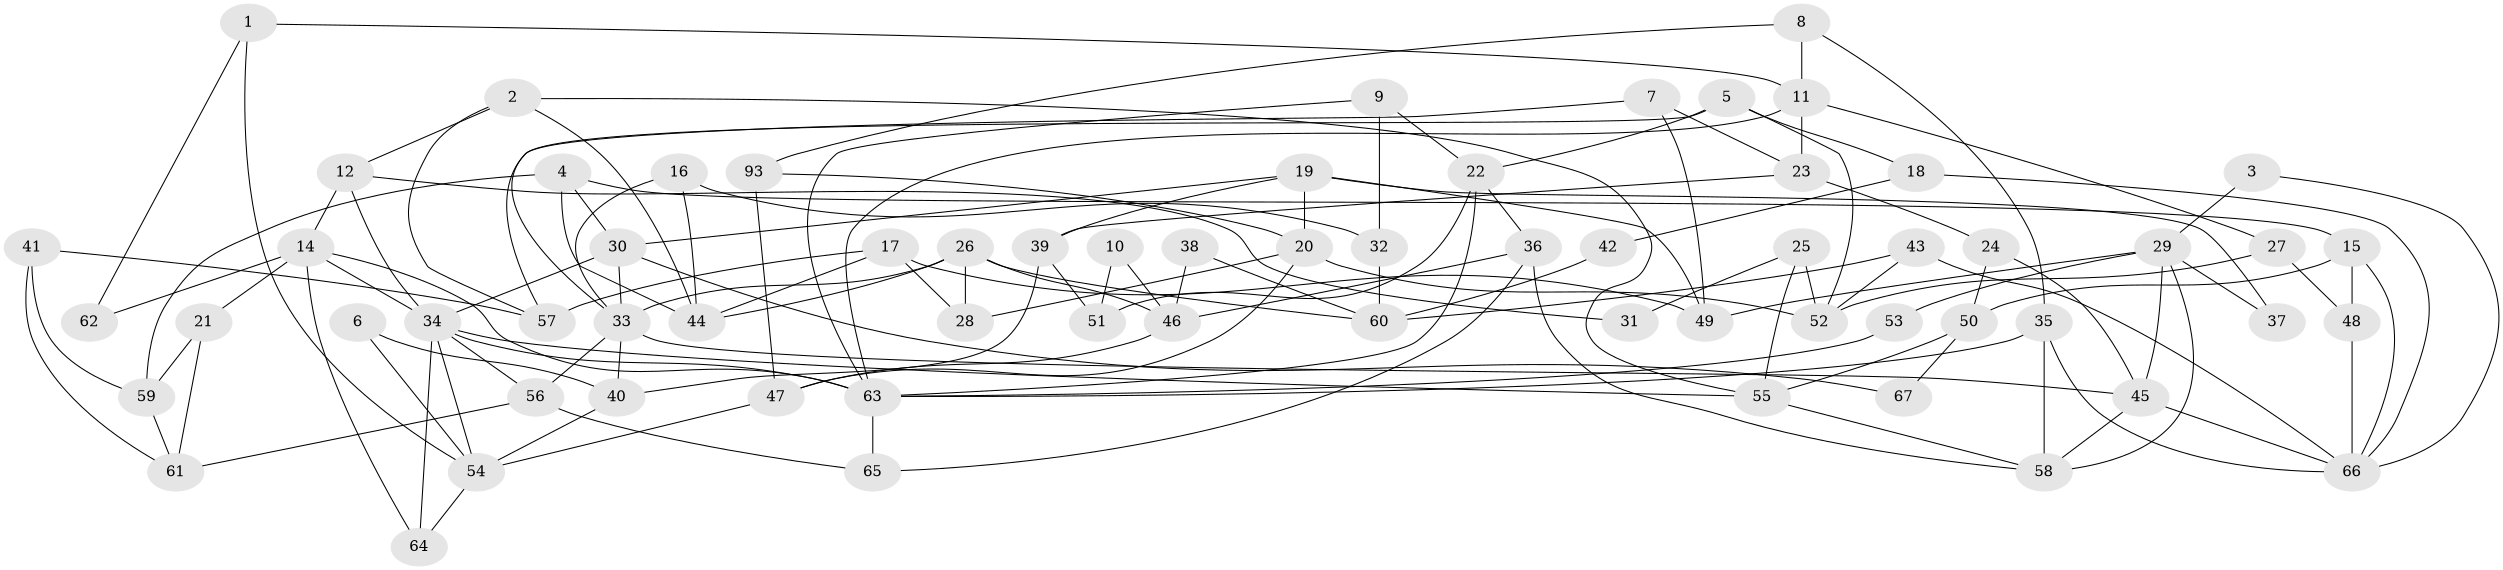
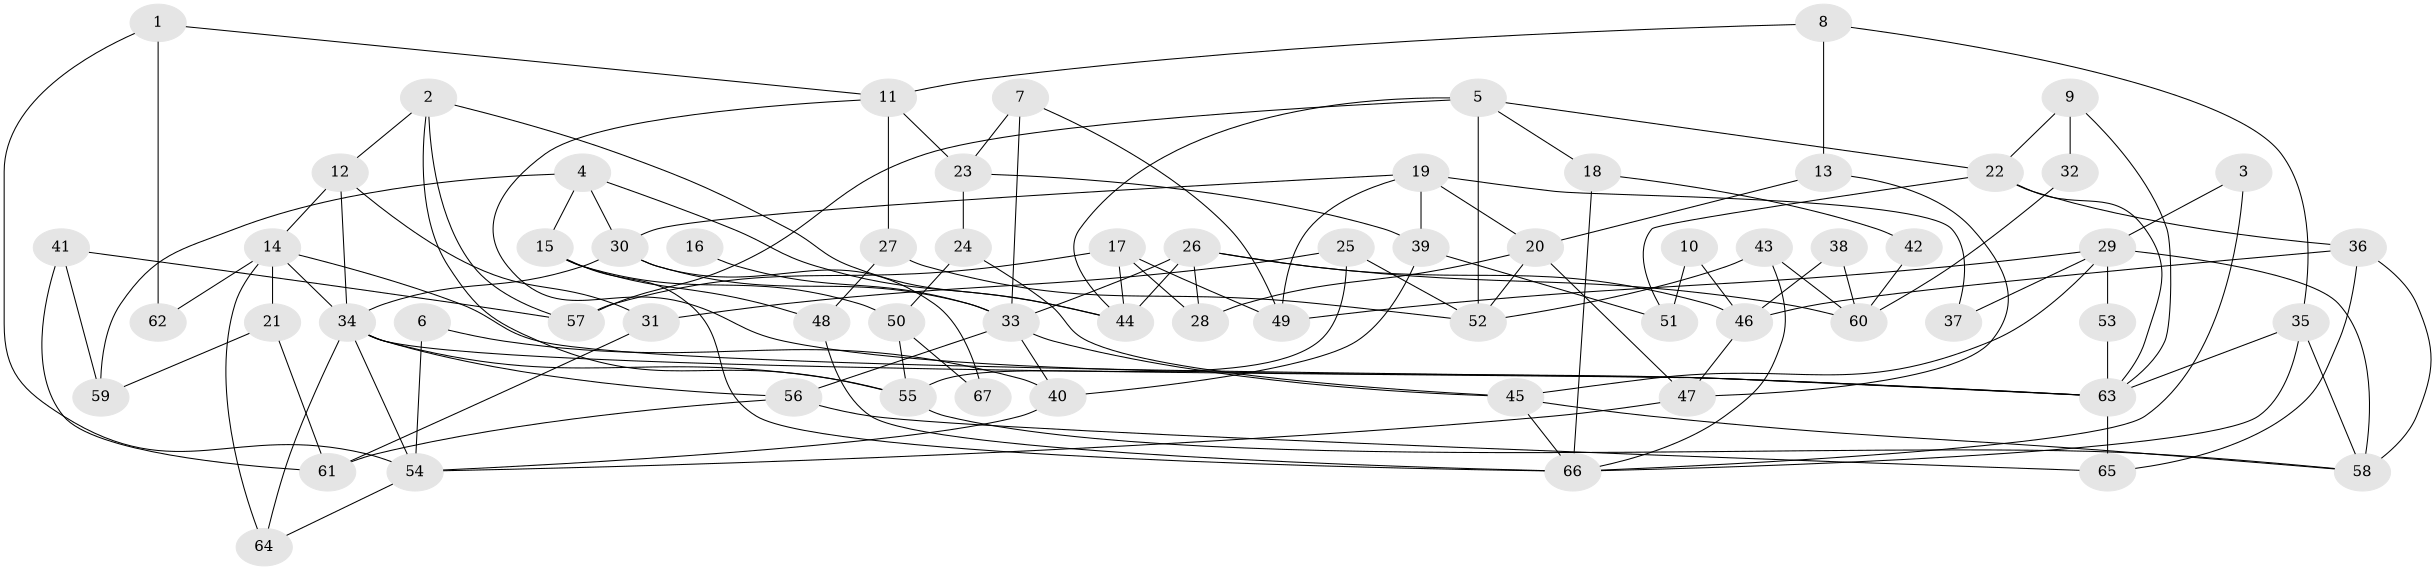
(754, 173) -> (1824, 173)
(1029, 210) -> none
(692, 247) -> (1206, 138)
(161, 435) -> (490, 398)
